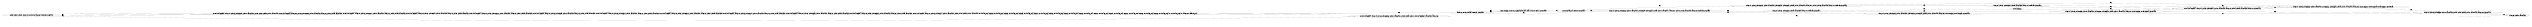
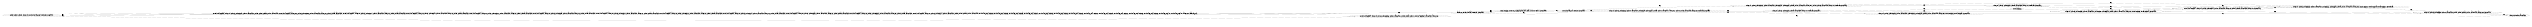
(2518, 15) -> (2518, 15)
